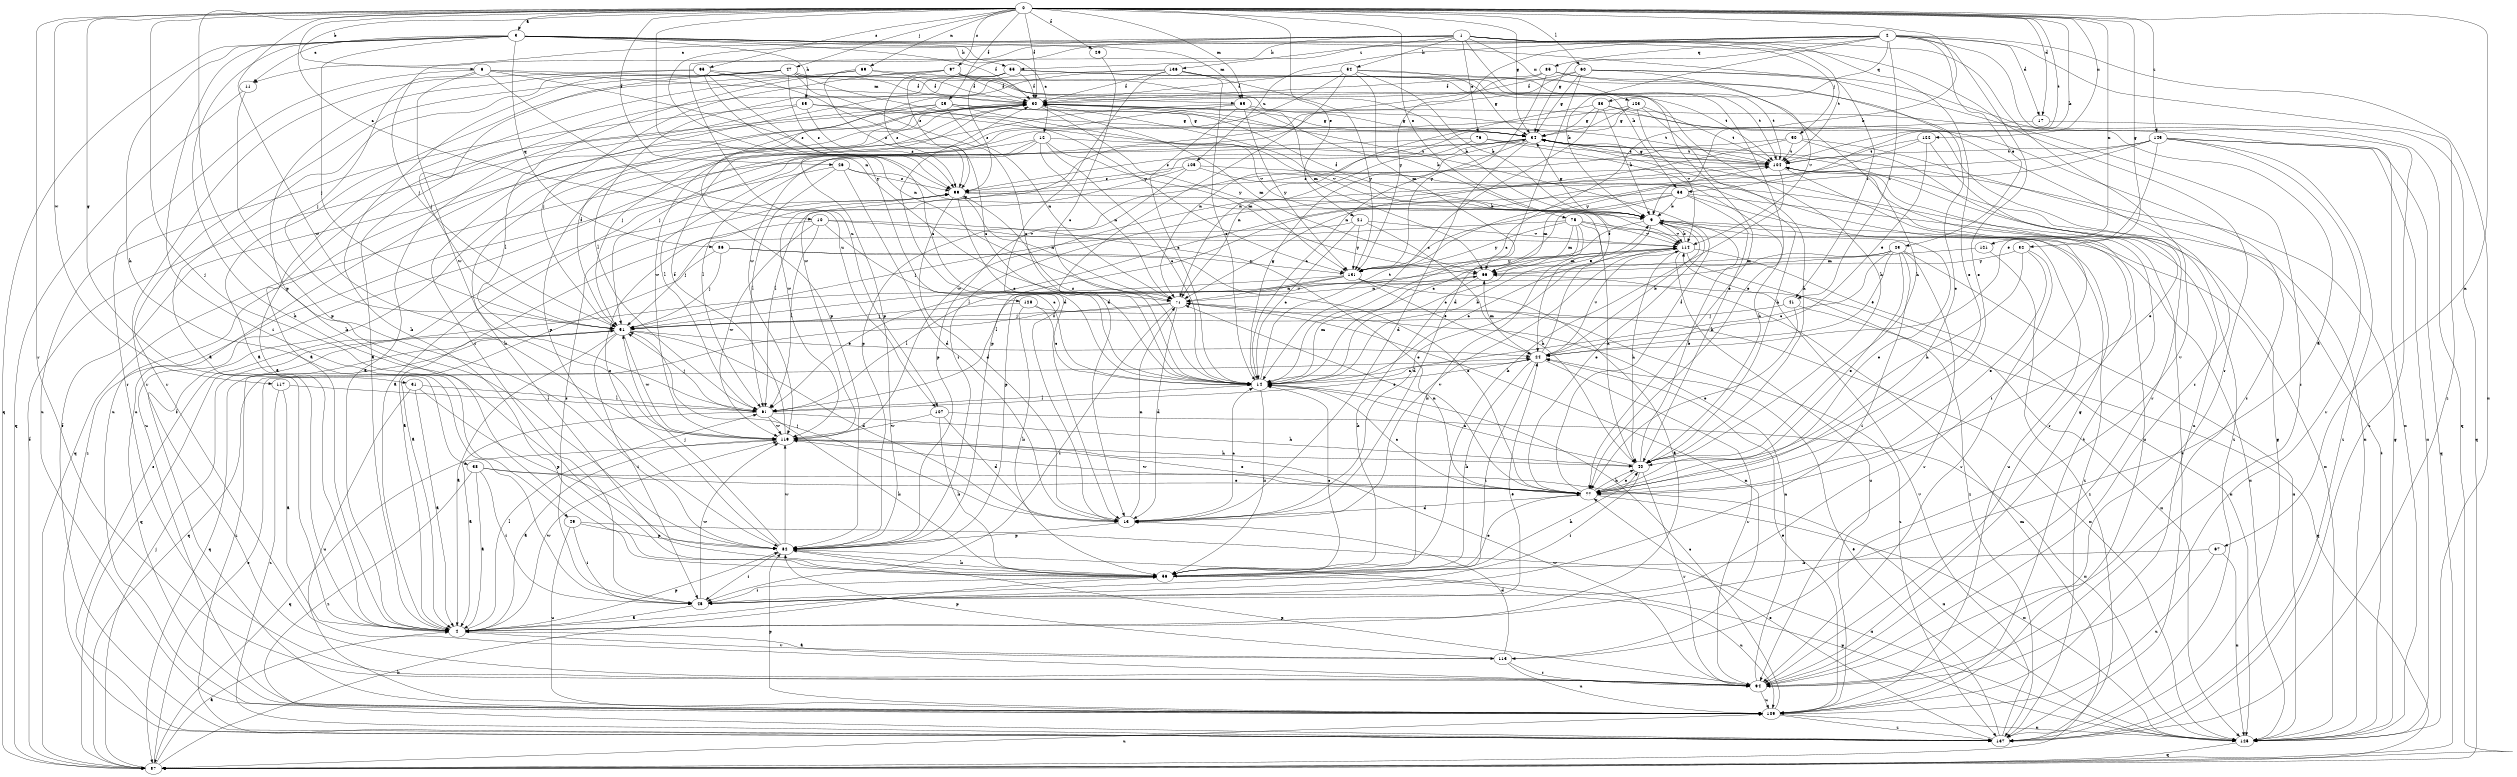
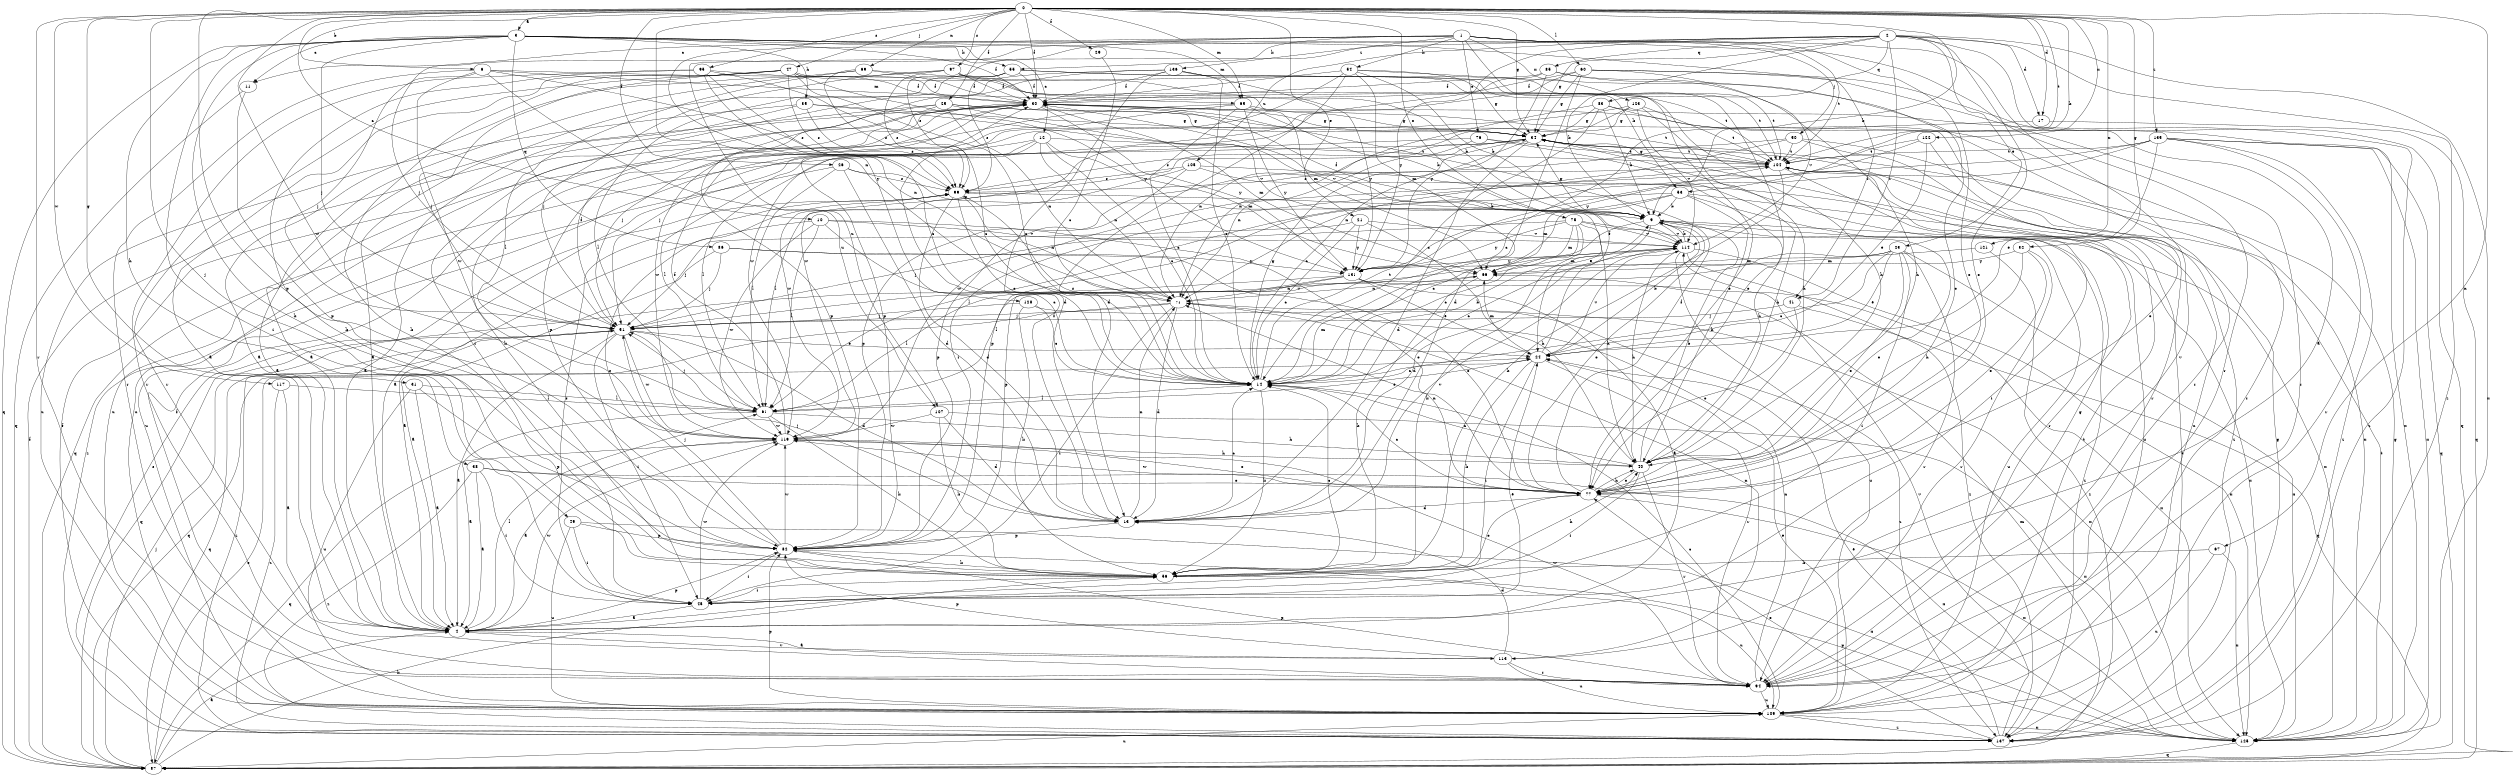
(2158, 138) -> (2158, 138)
